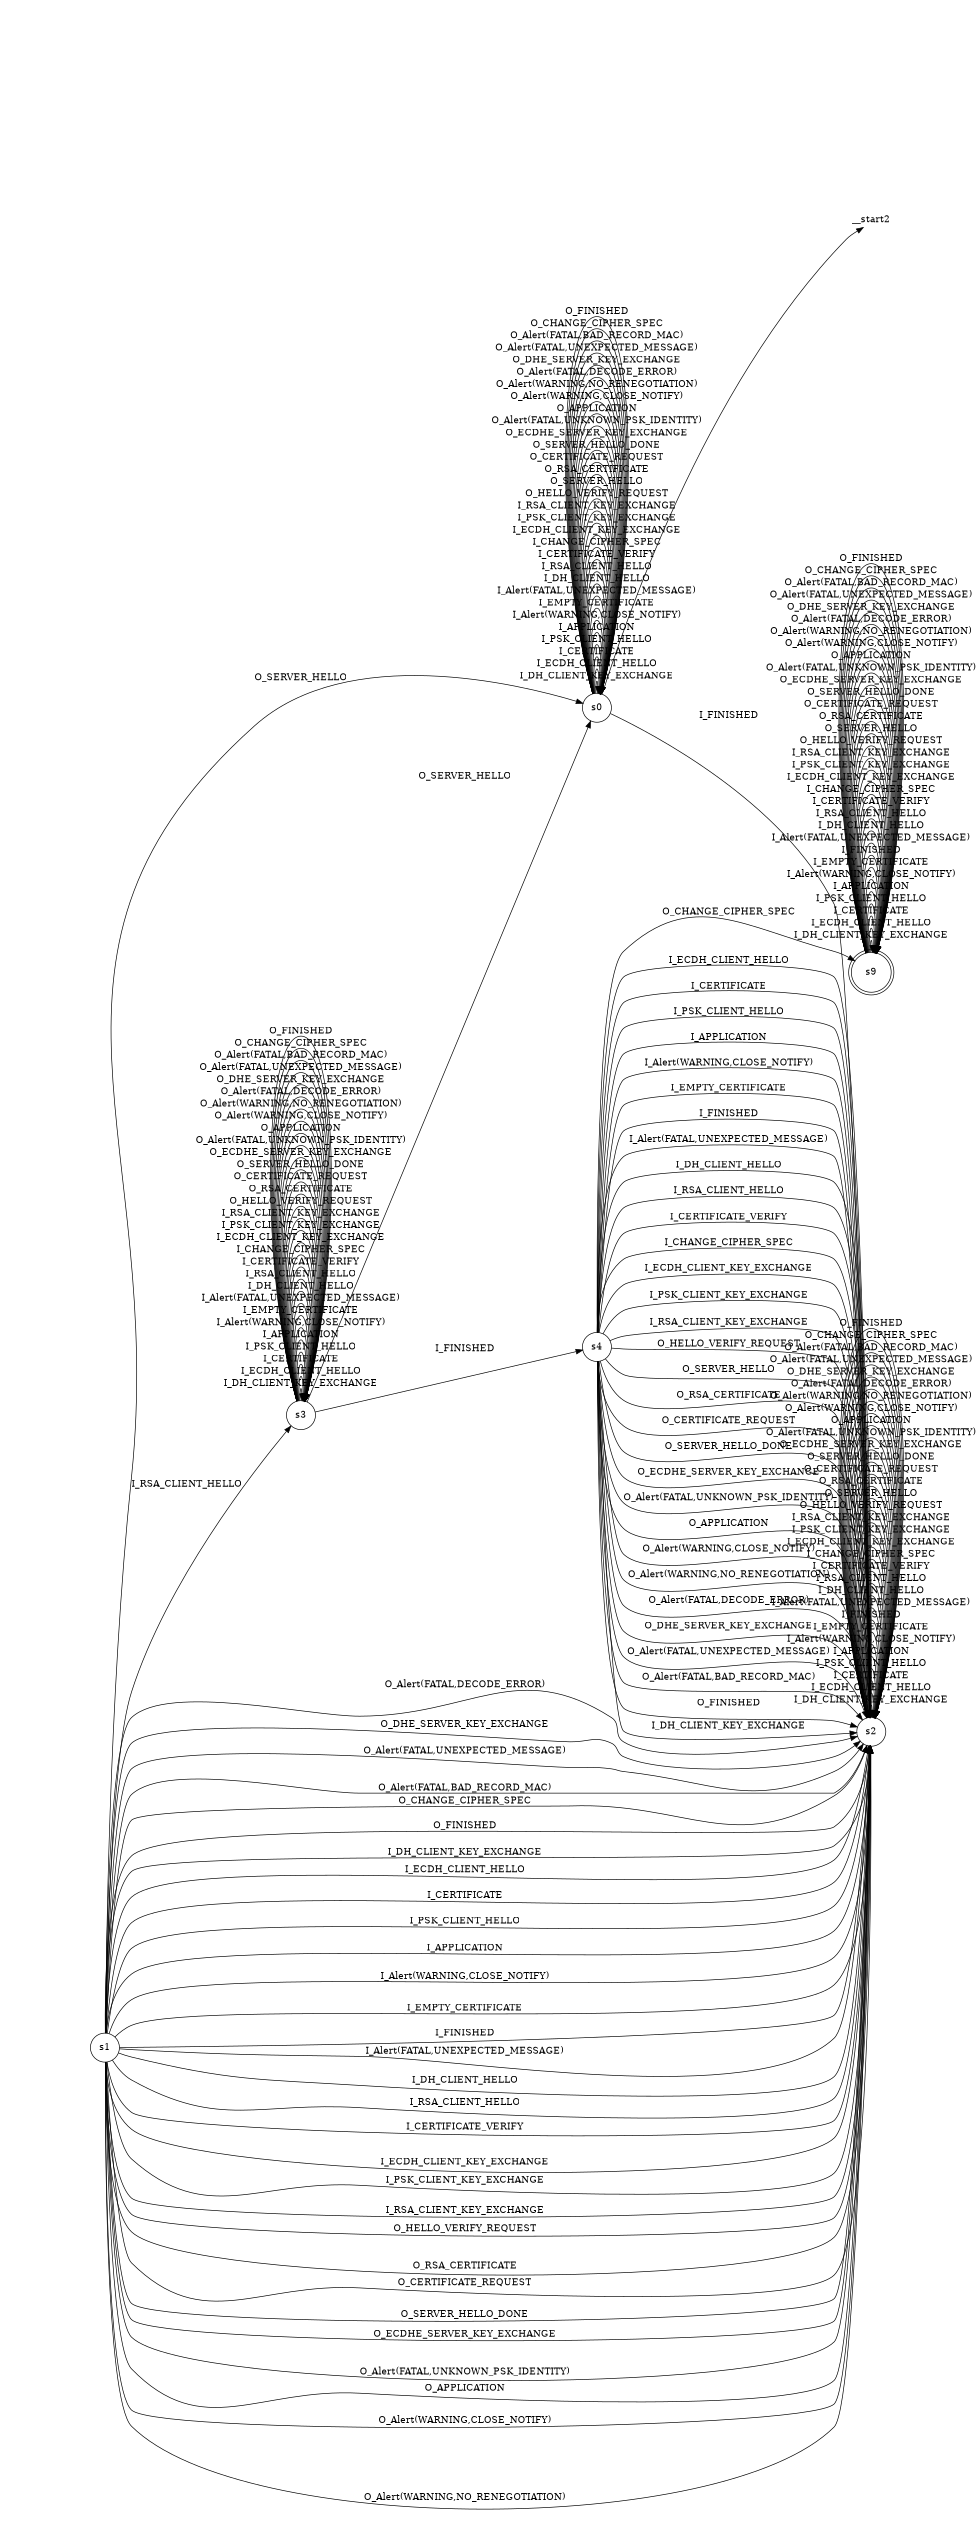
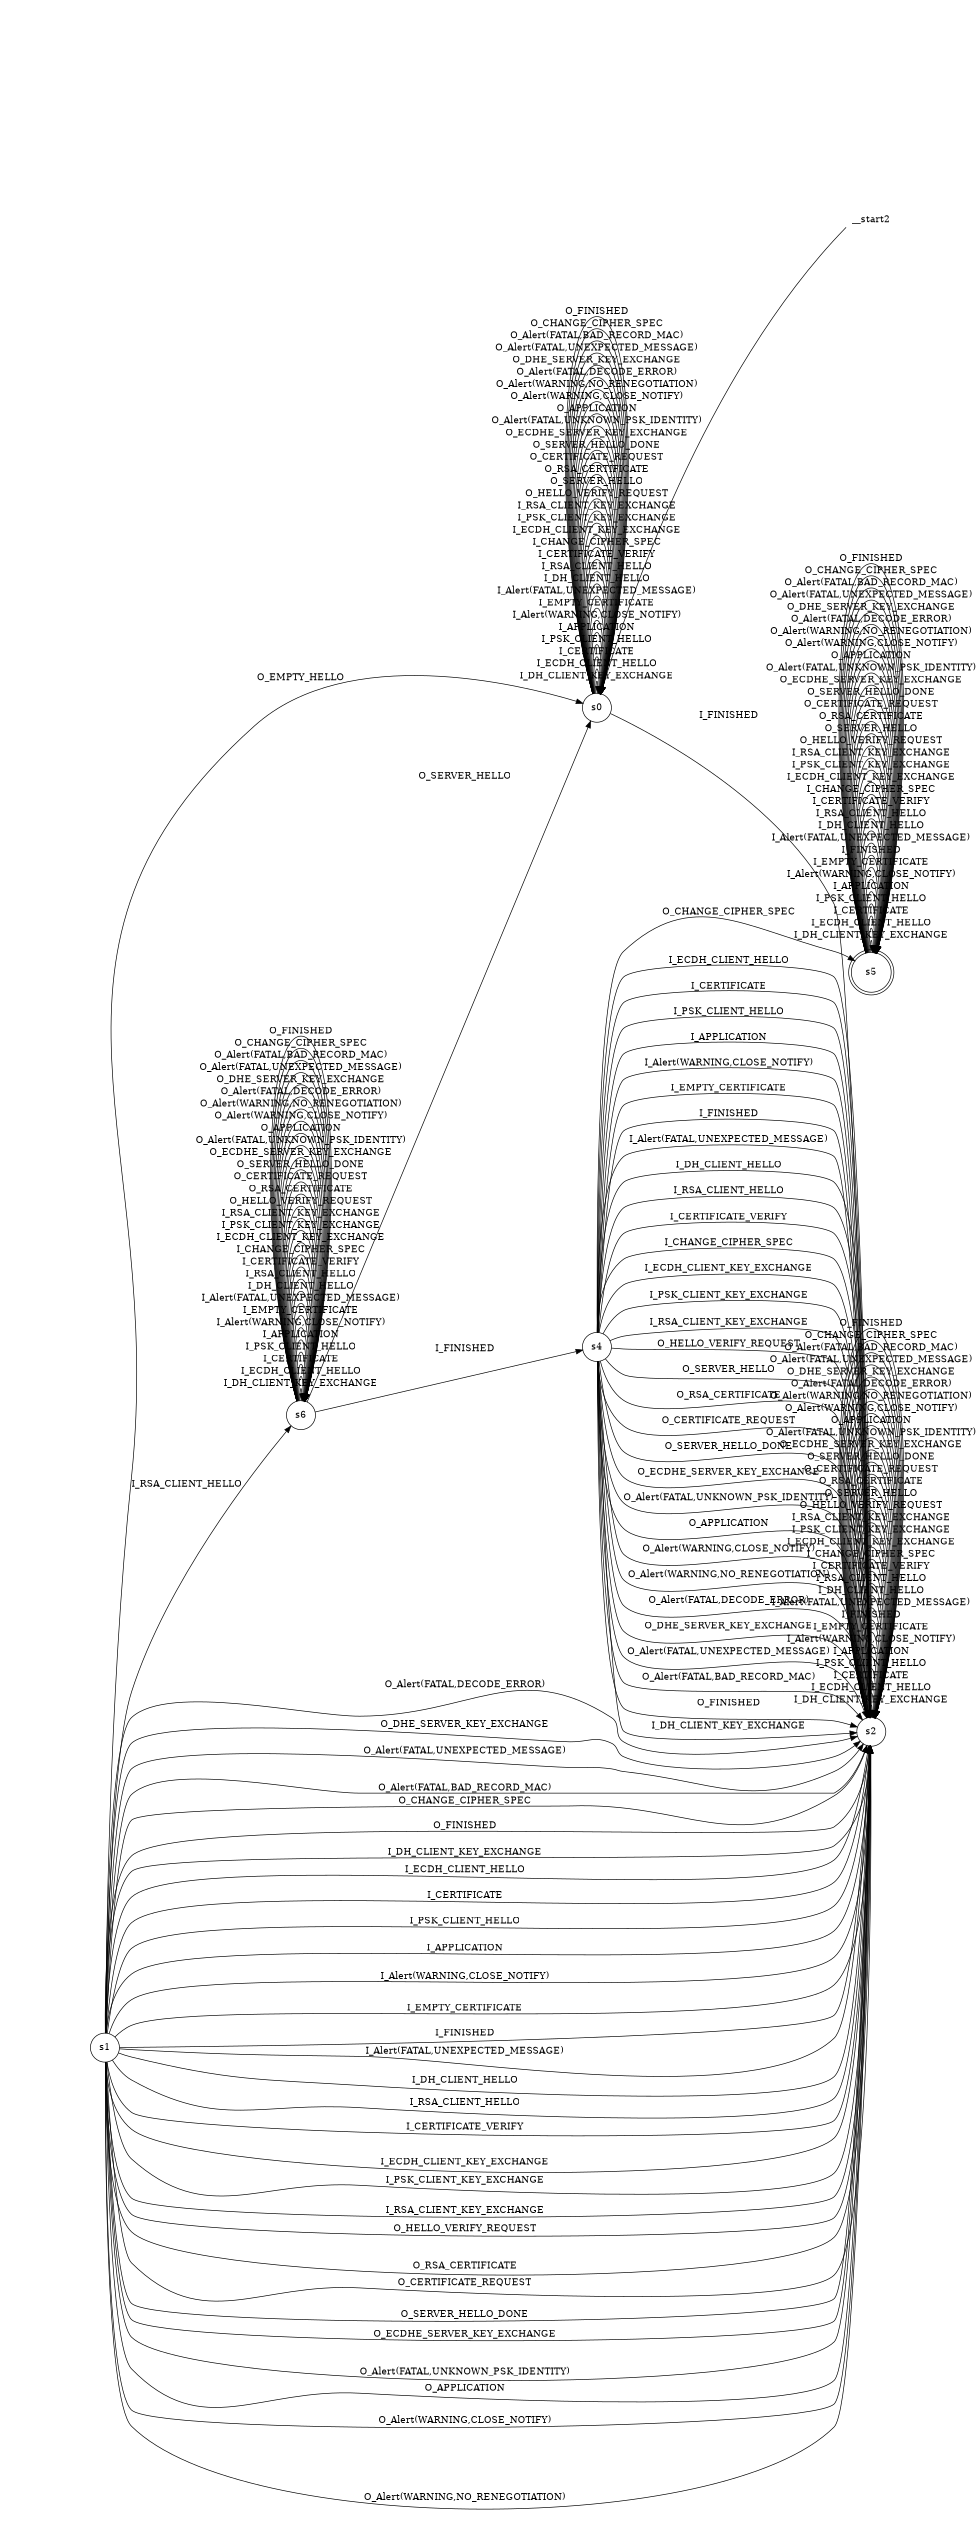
(703, 447) -> (699, 444)
(301, 678) -> (301, 678)
(871, 972) -> (871, 972)
(301, 1415) -> (301, 1415)
